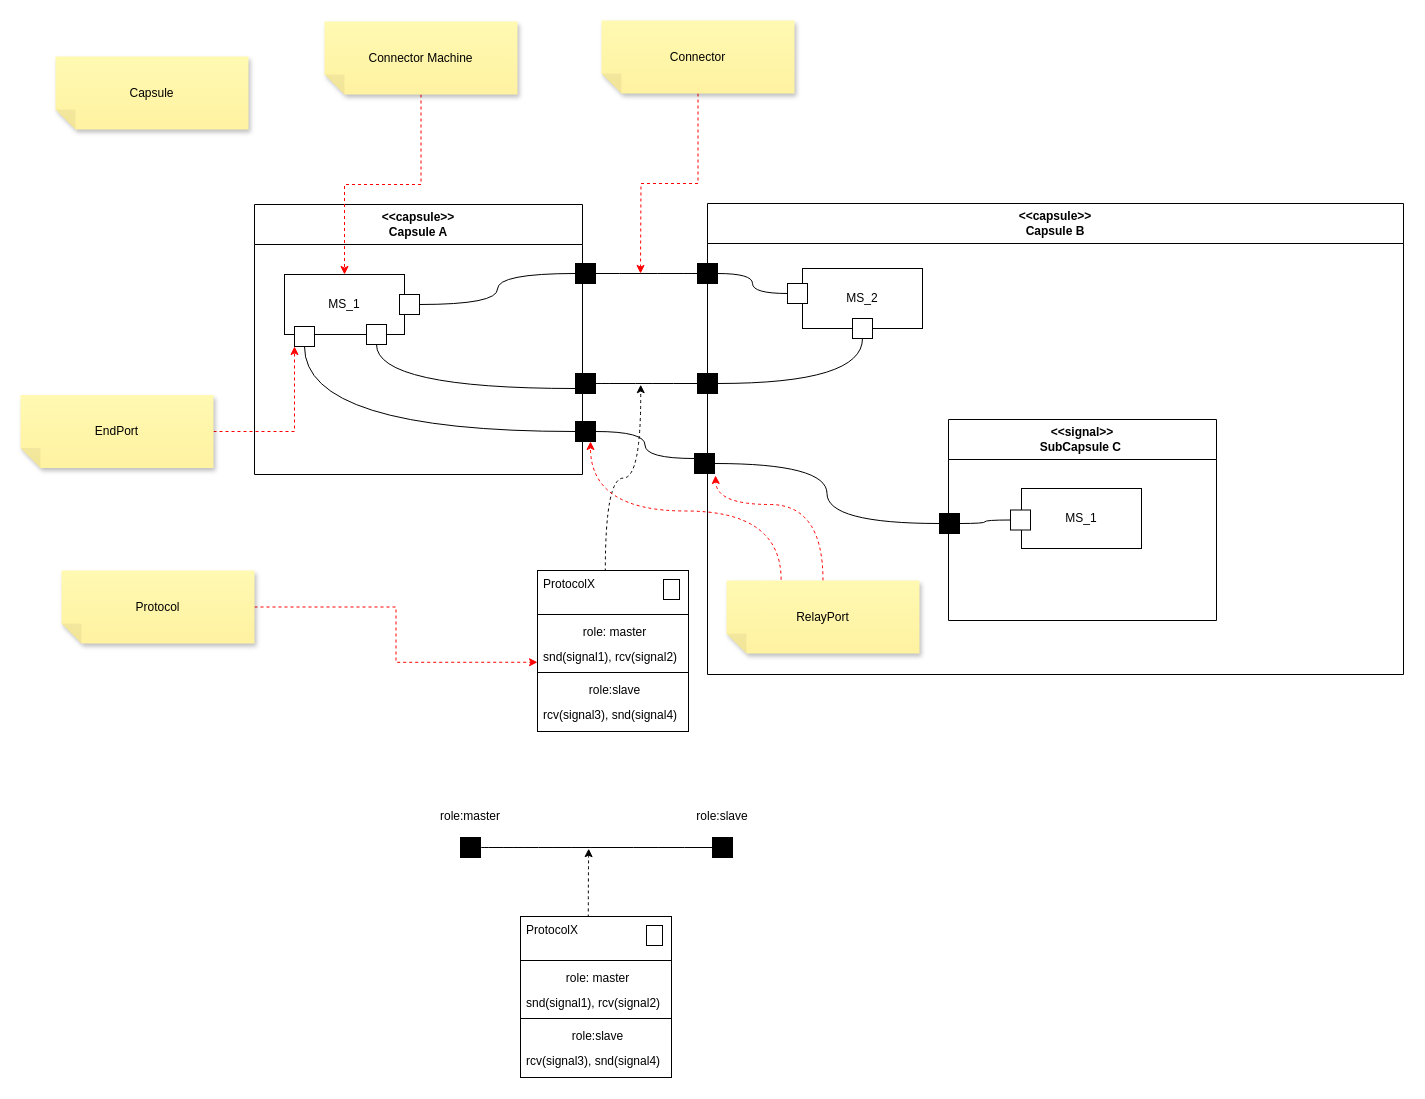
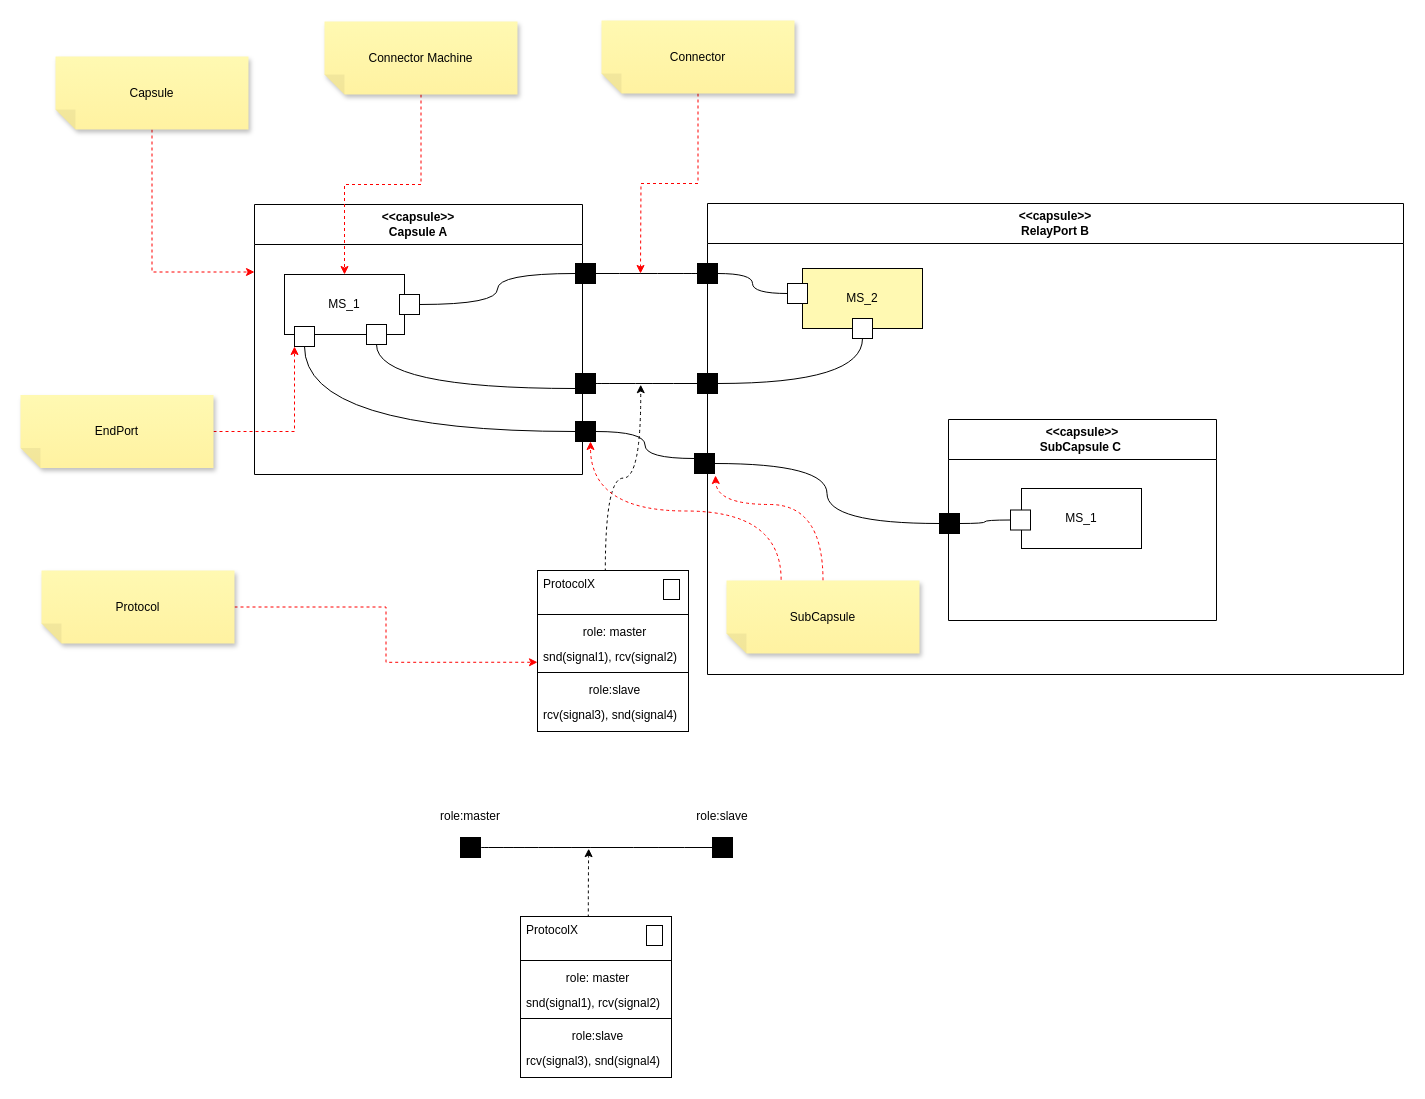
(1056, 224) -> (1056, 224)
none -> (152, 251)
(863, 299) -> (863, 299)
(1083, 440) -> (1083, 440)
(158, 607) -> (138, 607)
(823, 618) -> (823, 618)
